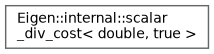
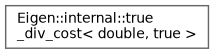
(107, 27) -> (107, 27)
